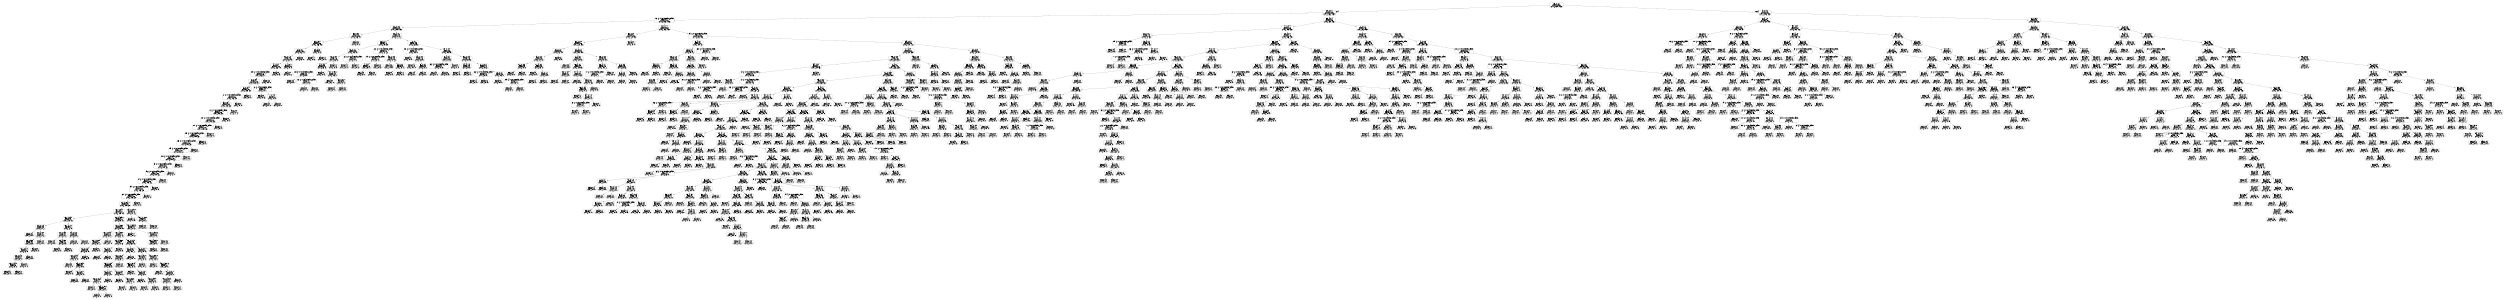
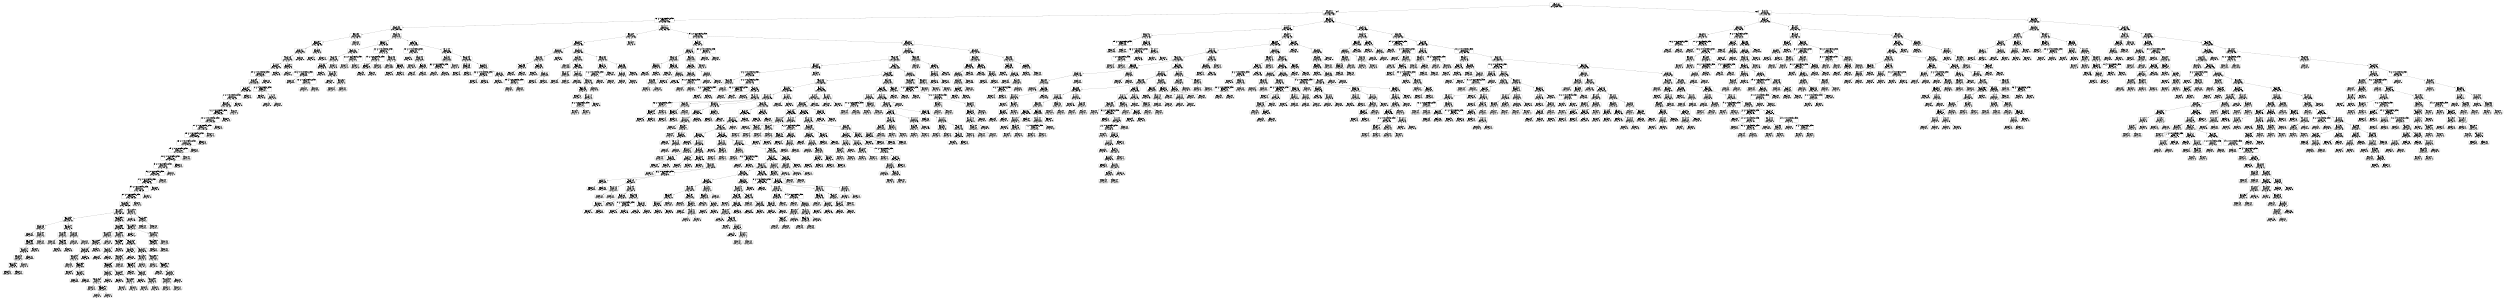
(884, 173) -> (884, 173)
